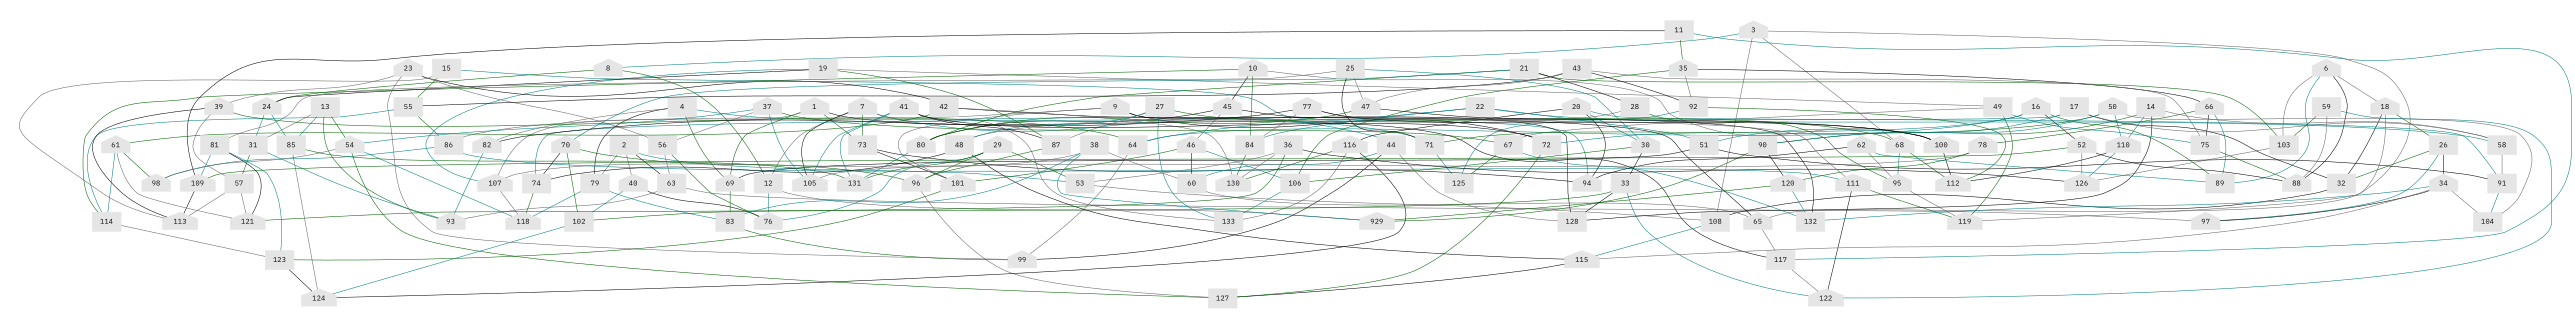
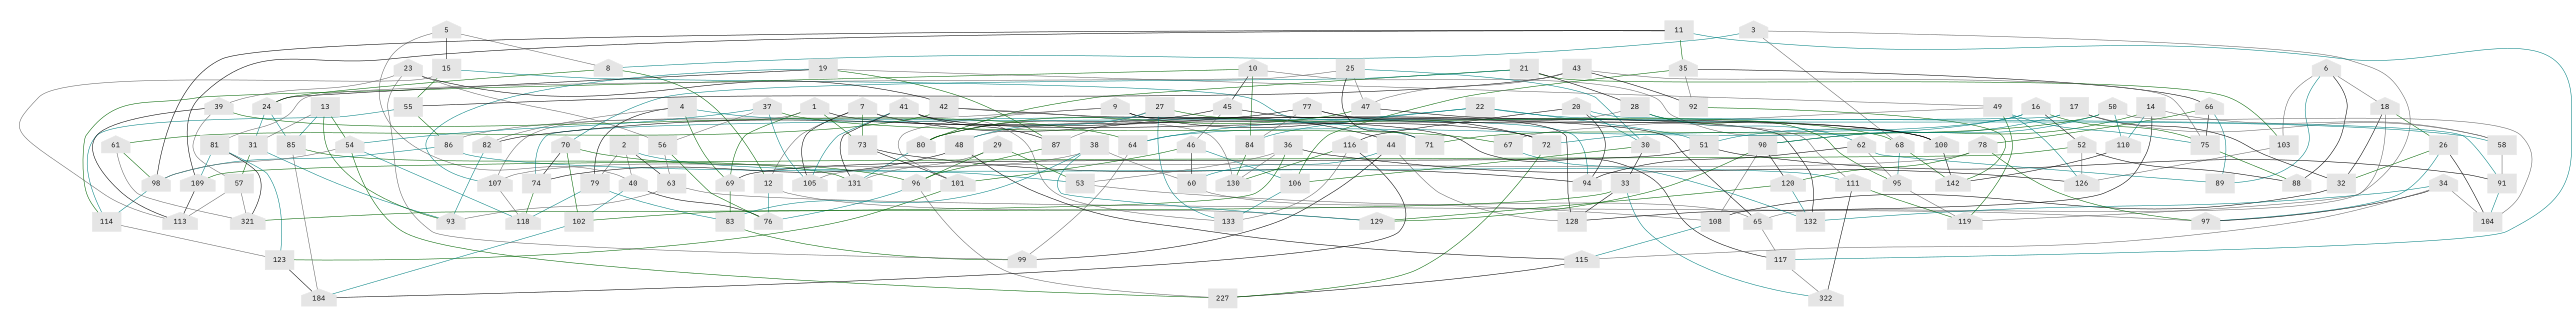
none -> (447, 30)
none -> (874, 33)
(2327, 107) -> none
(1737, 112) -> (1739, 183)
(1127, 124) -> (1127, 124)
none -> (1751, 126)
(2126, 129) -> (2121, 127)
(842, 138) -> (842, 138)
(2444, 164) -> (2468, 183)
(925, 166) -> (925, 166)
(2098, 168) -> (2047, 143)
(112, 178) -> (131, 203)
(1459, 184) -> none
(1953, 184) -> (1953, 184)
(884, 187) -> (843, 207)
none -> (2086, 202)
(248, 222) -> (248, 222)
(1377, 222) -> (1377, 222)
(319, 298) -> (319, 298)
(1223, 298) -> (1223, 298)
(1826, 298) -> (1826, 298)
